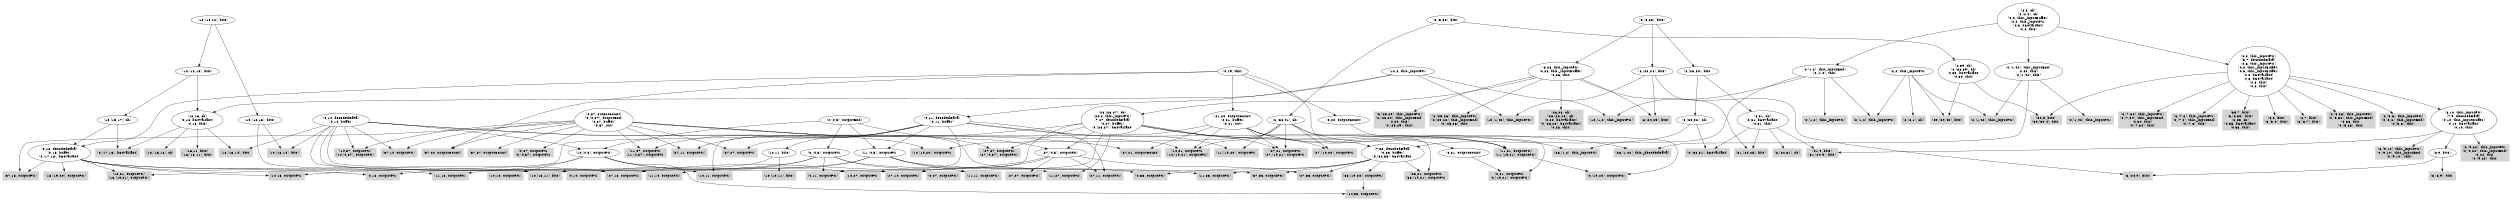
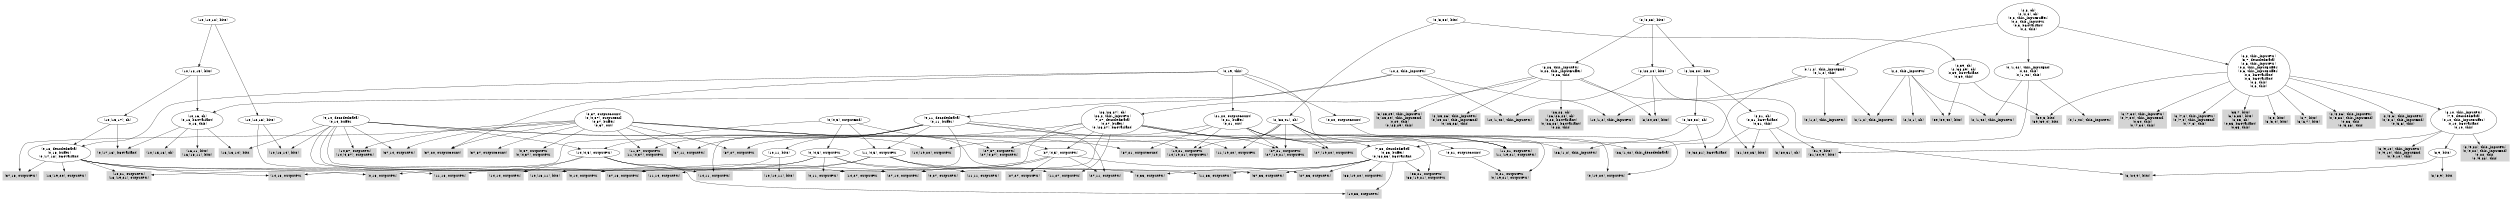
(1559, 164) -> (1459, 136)
(1363, 184) -> (1390, 178)
